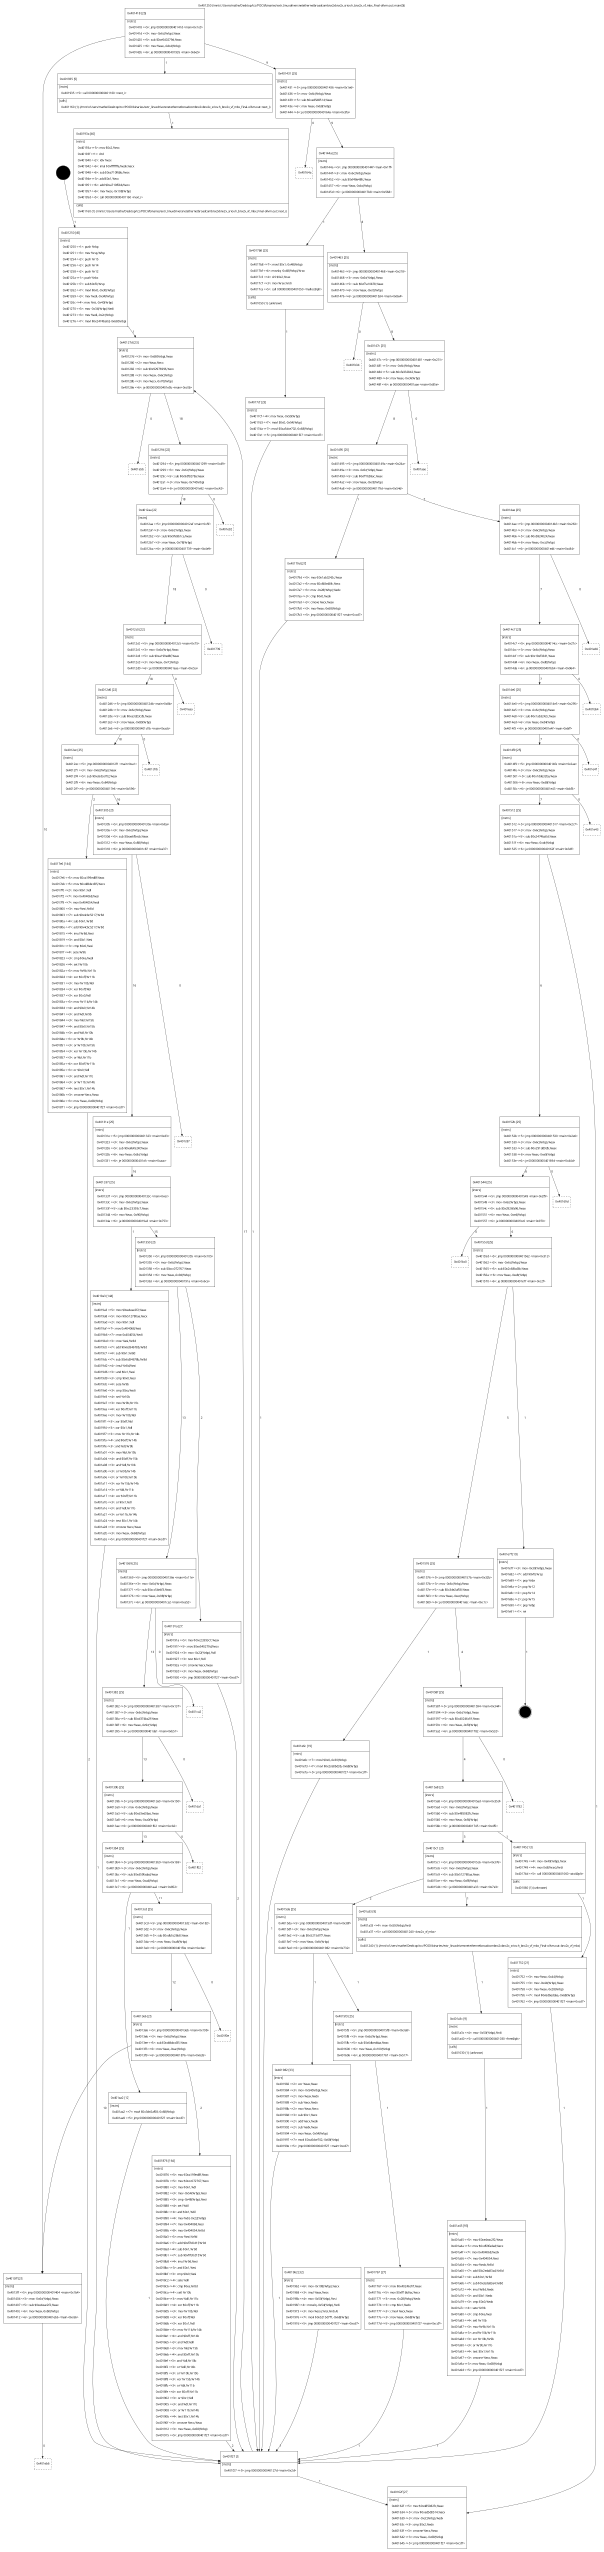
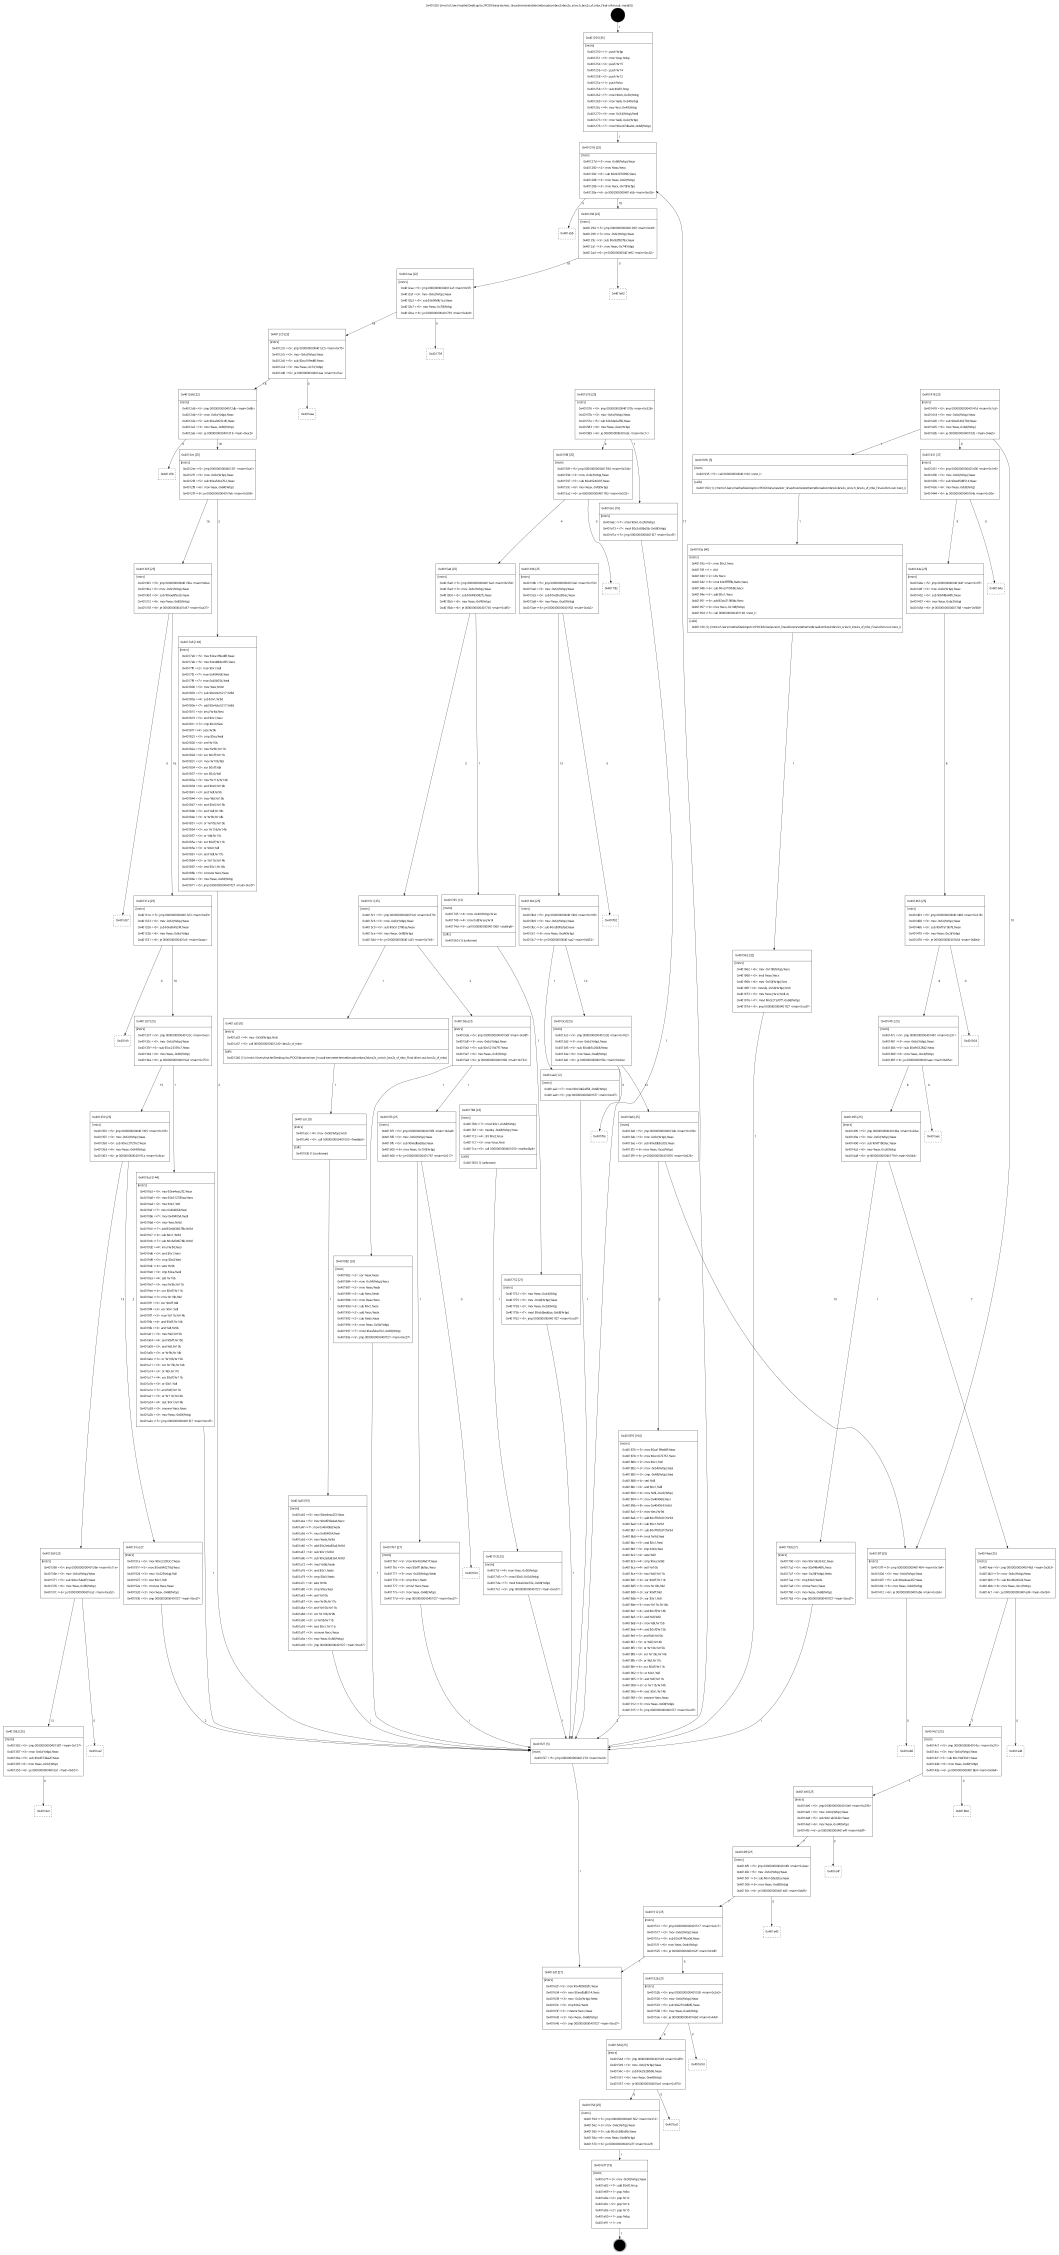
(323, 221) -> none
none -> (783, 791)
none -> (123, 1041)
(483, 1422) -> none
none -> (471, 1573)
(143, 1758) -> none
